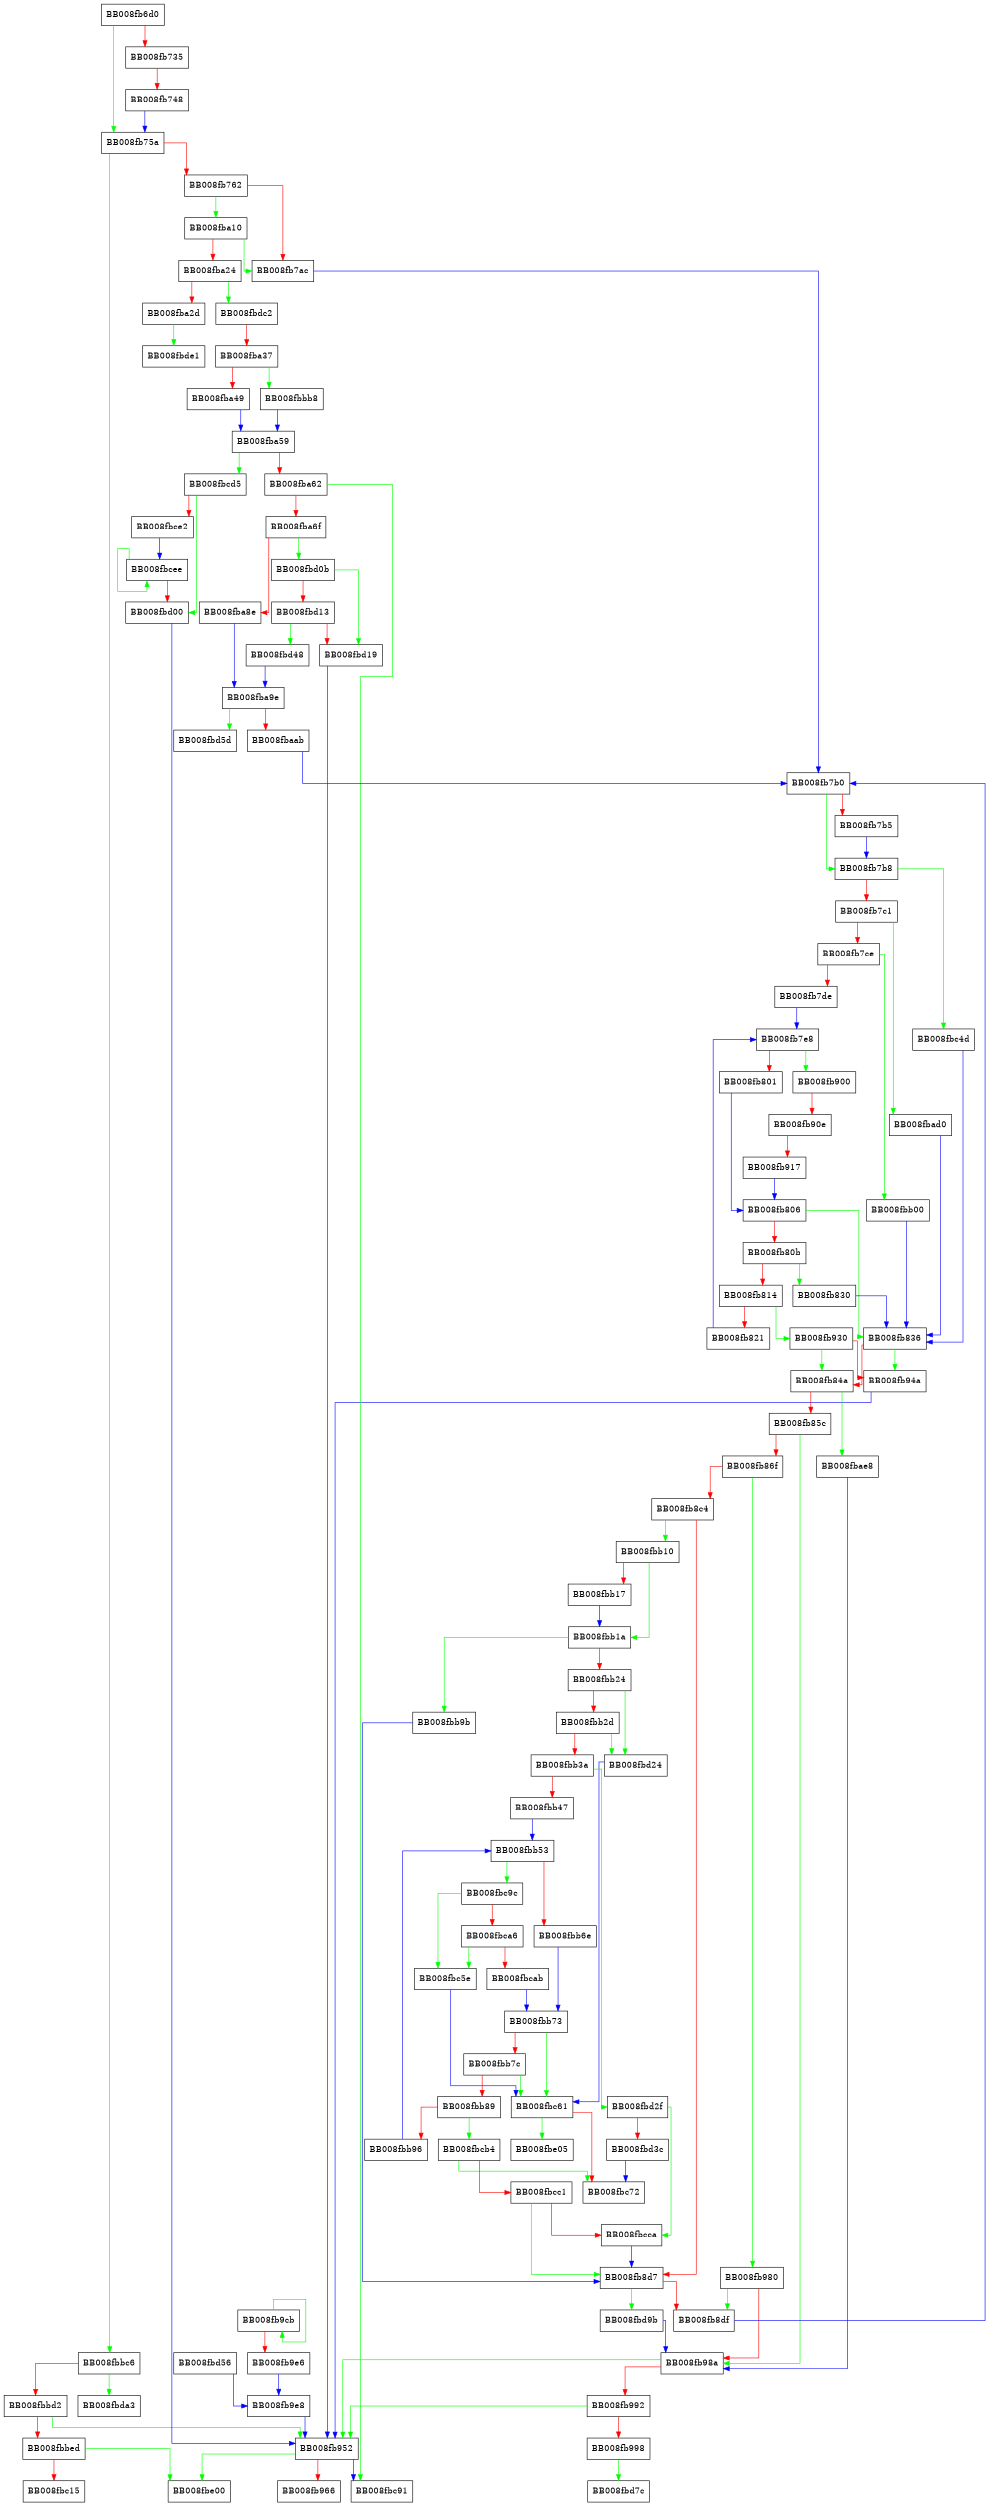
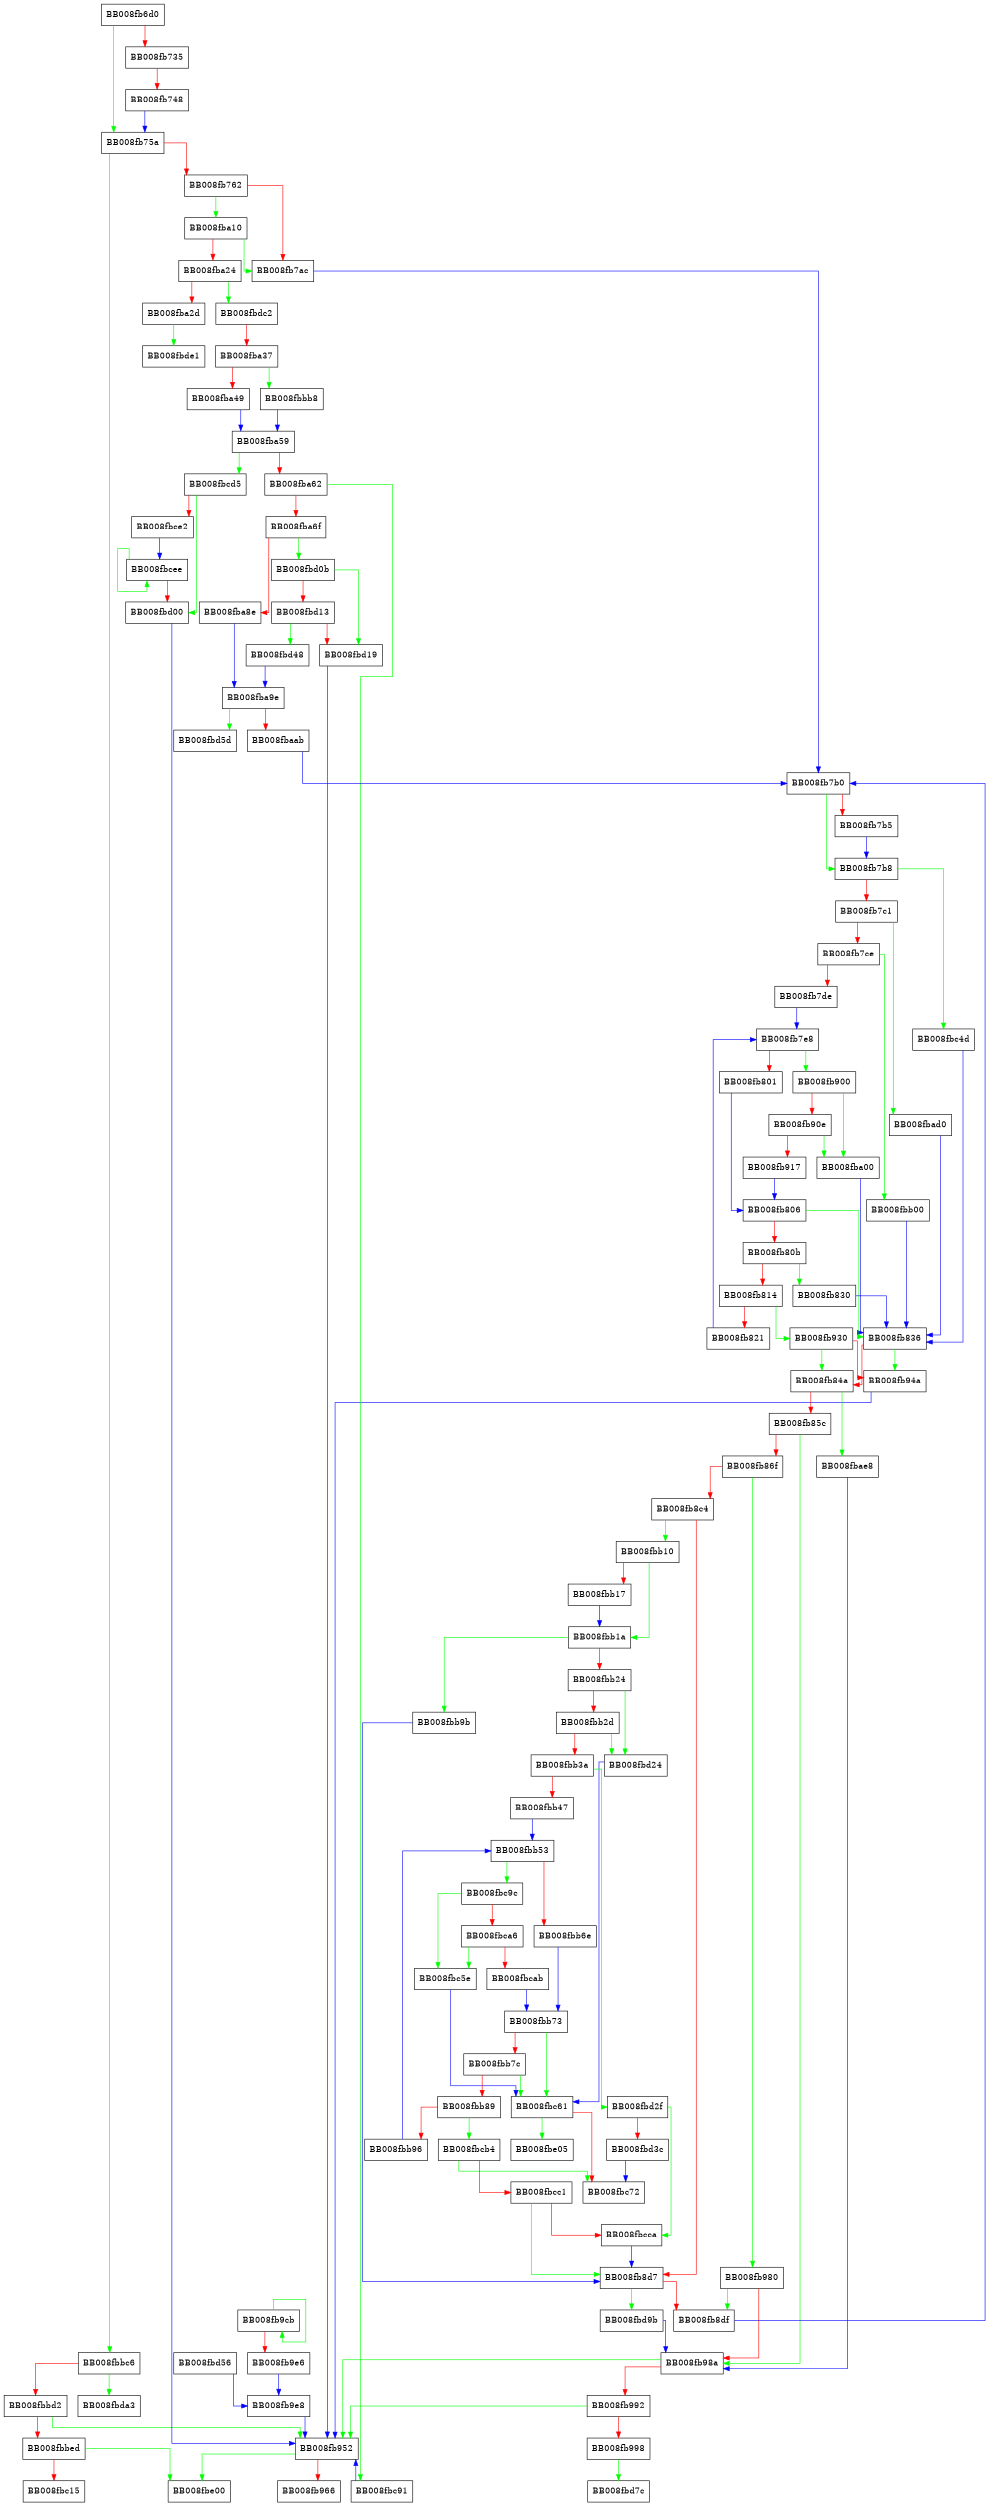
none -> (848, 1168)
(353, 2467) -> (356, 2473)
